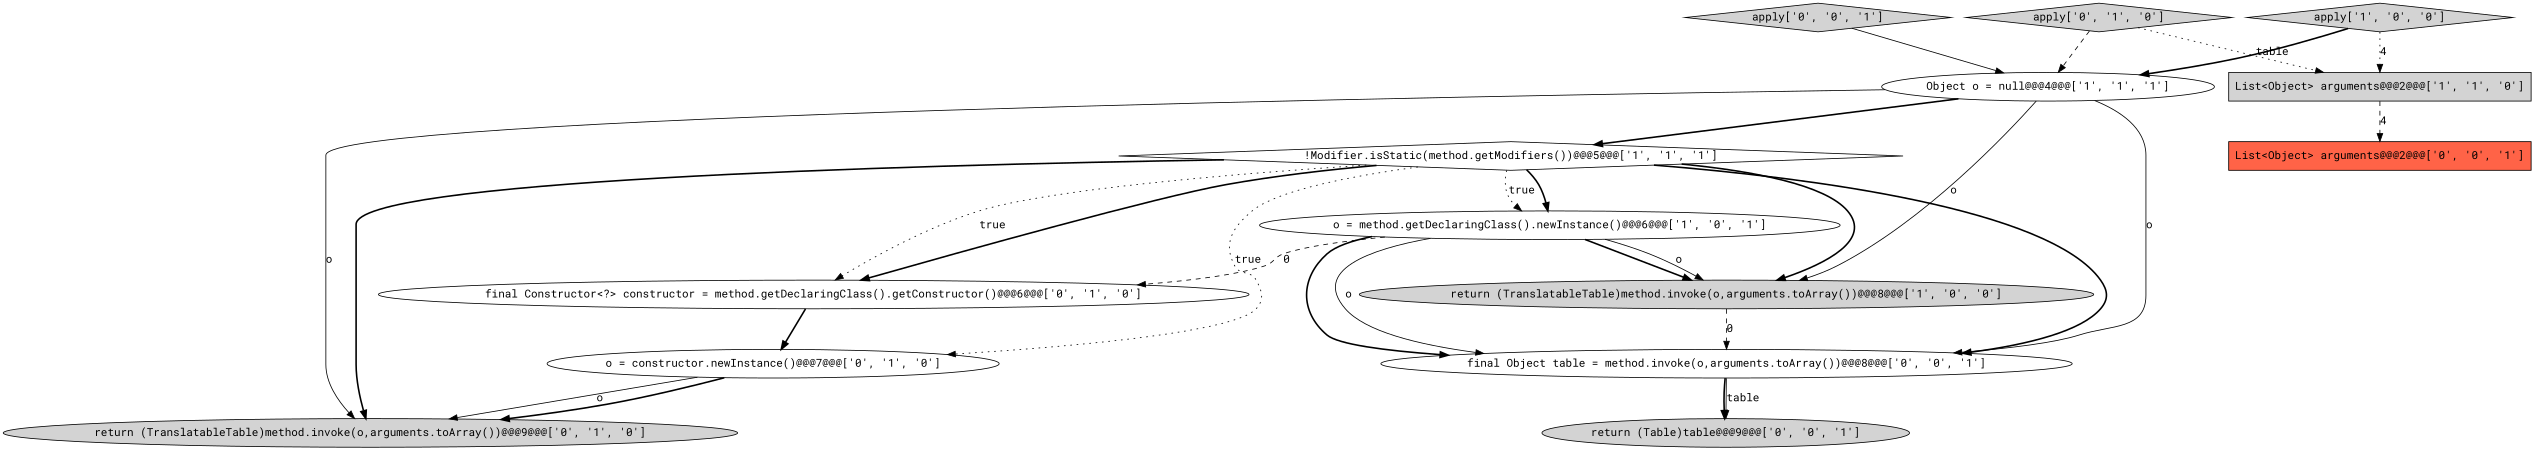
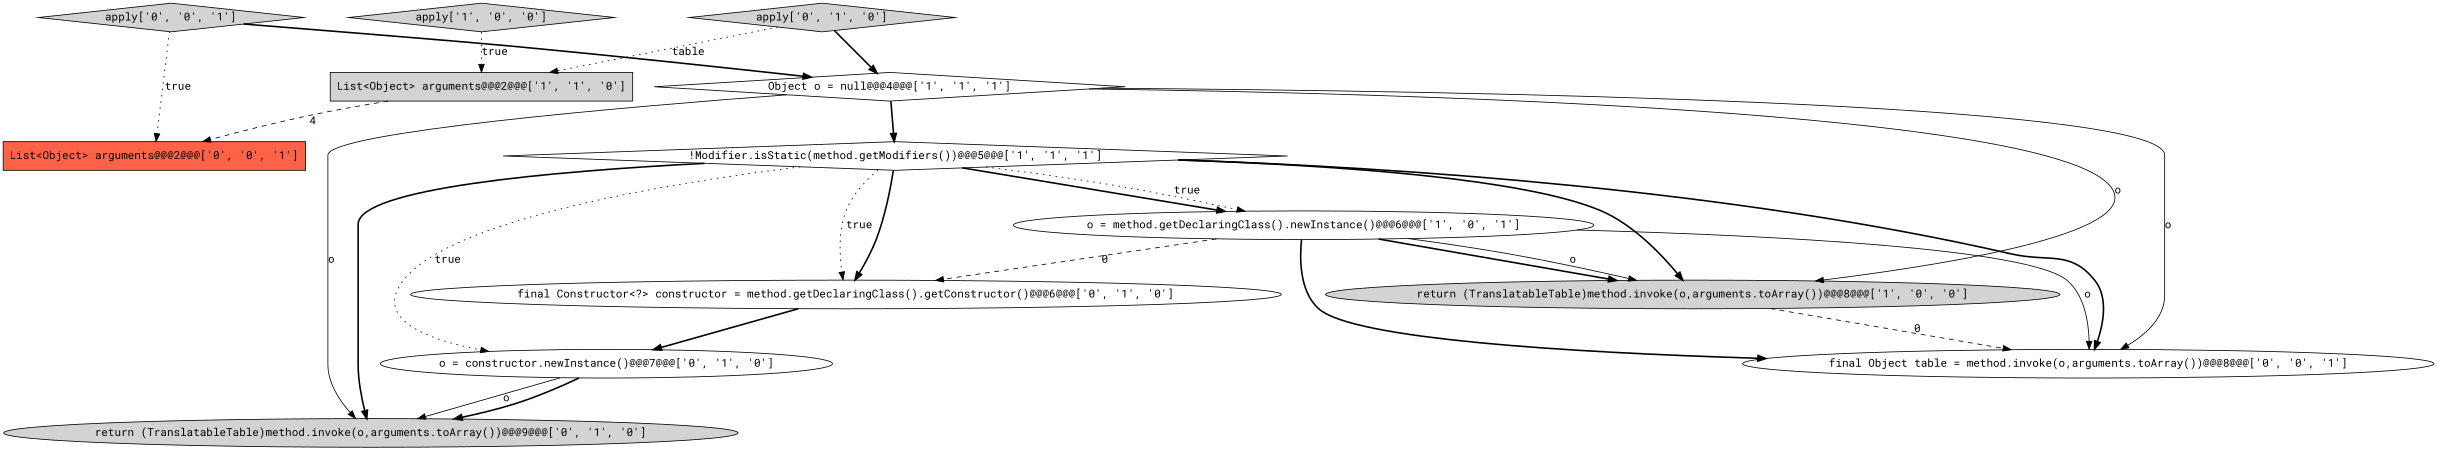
(2076, 48) -> (853, 49)
(1924, 49) -> (524, 47)
(2384, 52) -> (495, 52)
(2239, 58) -> none
none -> (163, 83)
(2048, 87) -> (890, 87)
(1726, 433) -> none
